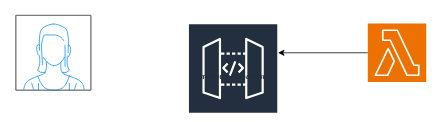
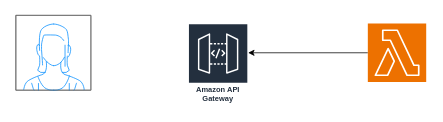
(233, 54) -> (218, 65)
